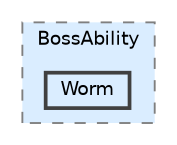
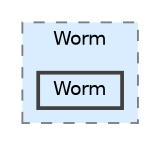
(89, 40) -> (80, 40)
